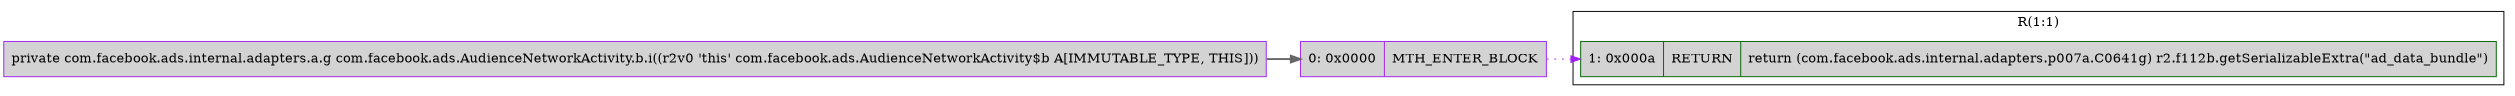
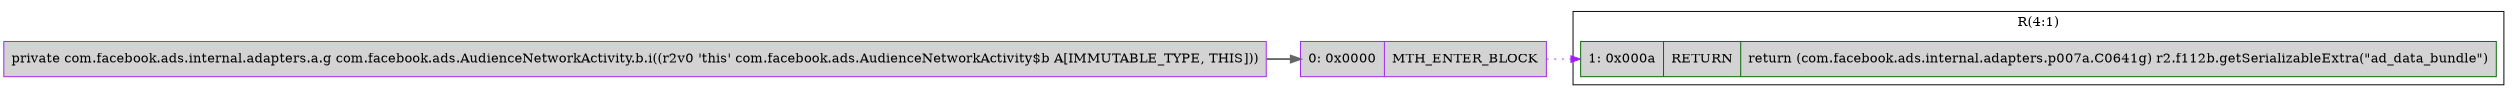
(2038, 22) -> (2038, 22)
